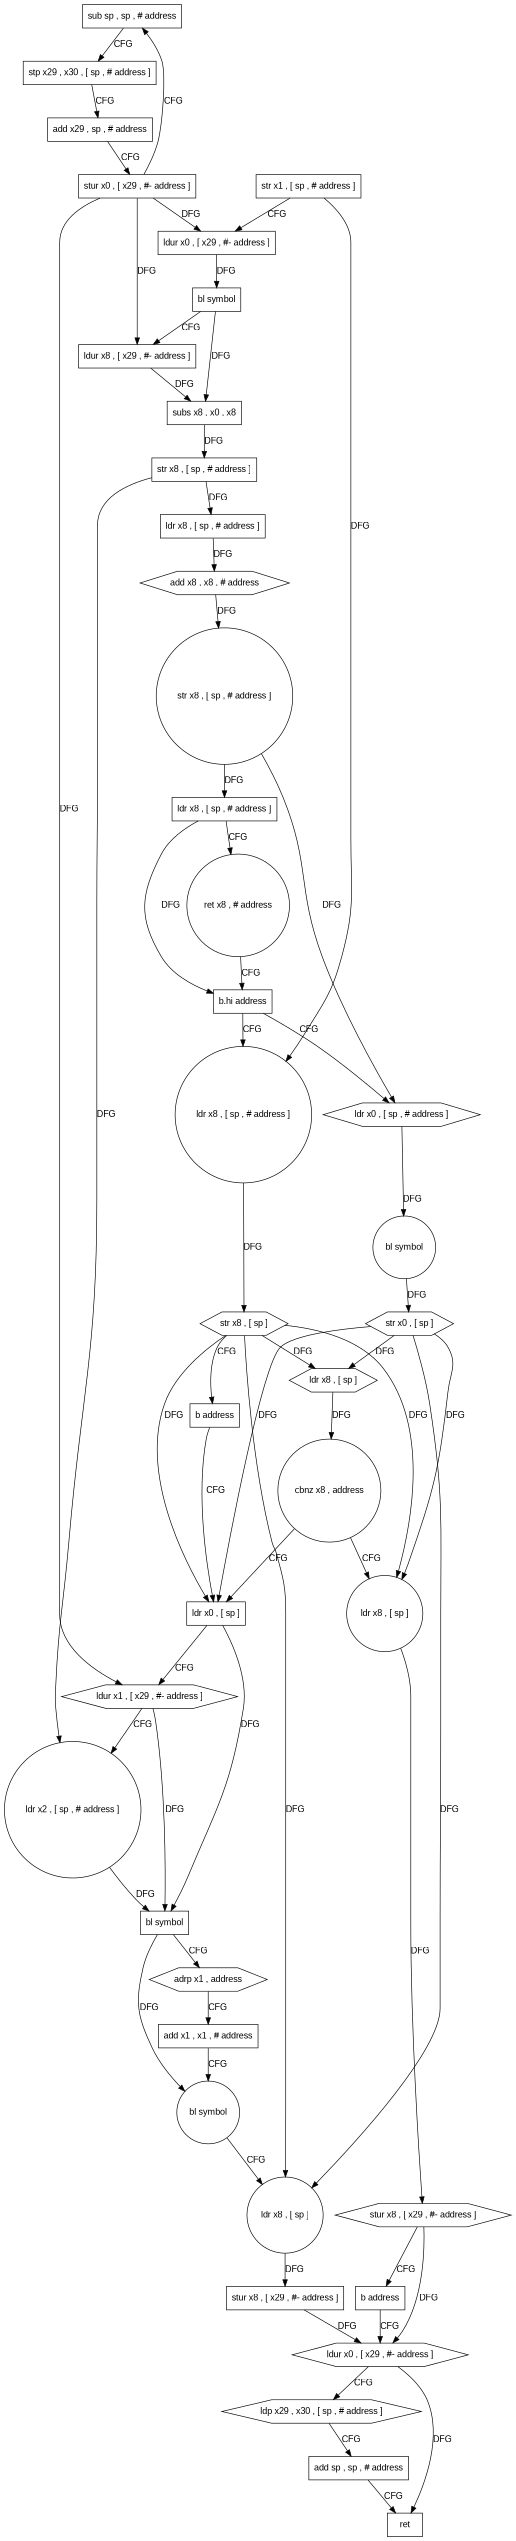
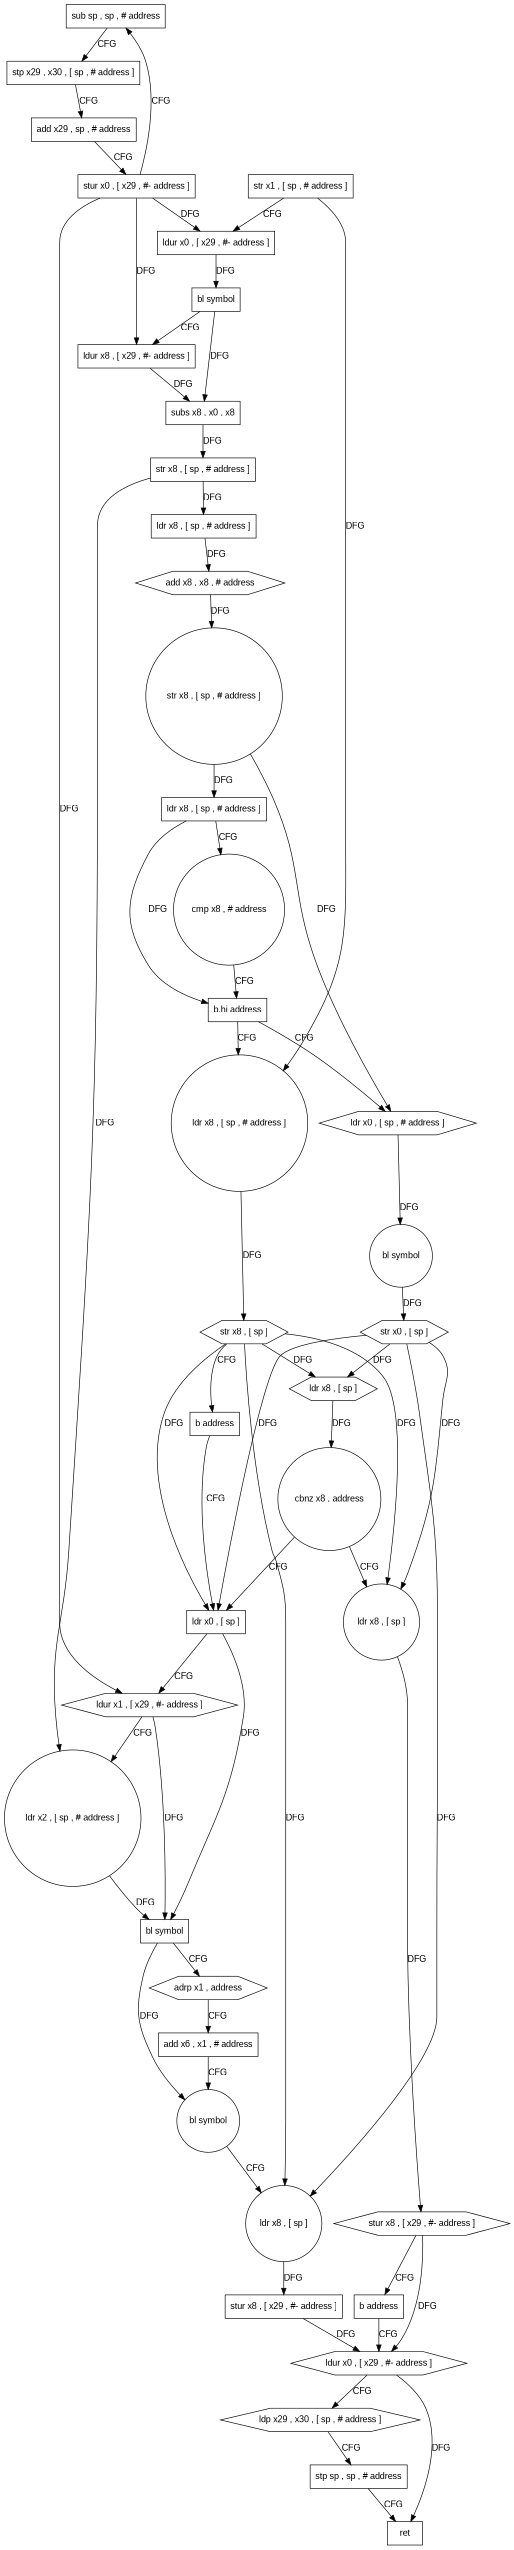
(238, 905) -> (229, 910)
(208, 2036) -> (208, 2045)
(359, 2468) -> (359, 2477)
